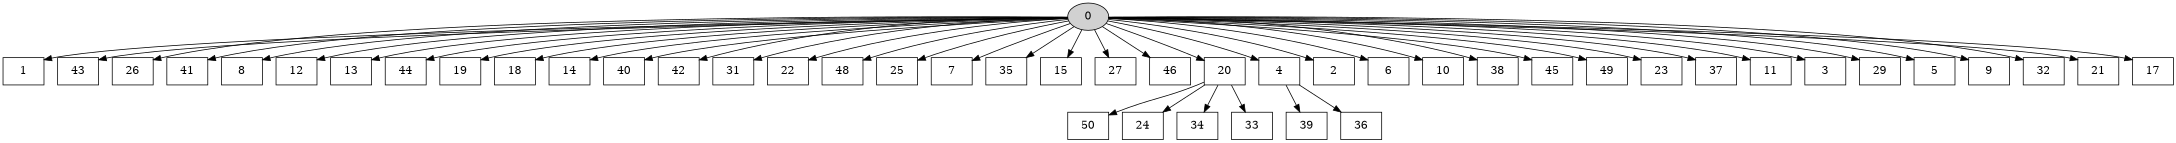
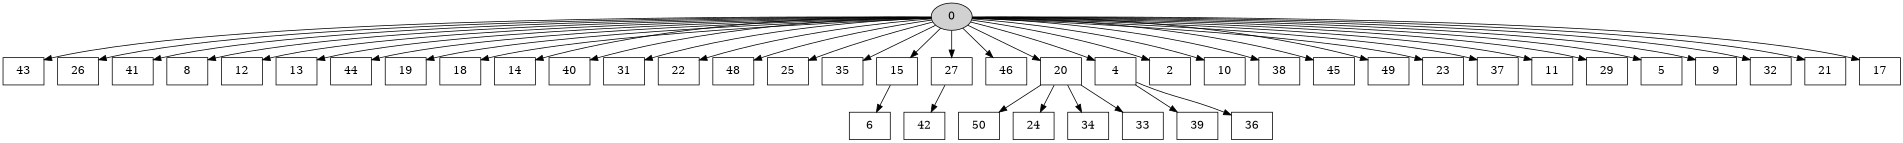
(886, 26) -> (940, 95)
(1236, 31) -> (885, 95)
(24, 71) -> none
(952, 71) -> none
(1825, 71) -> none
